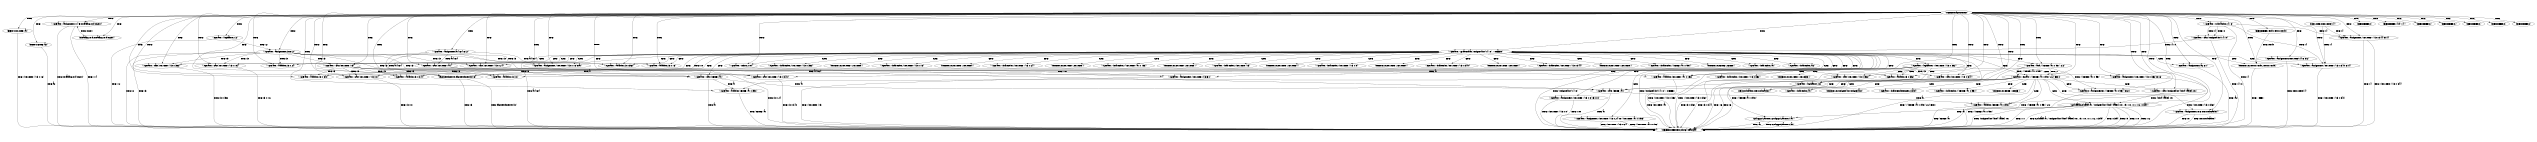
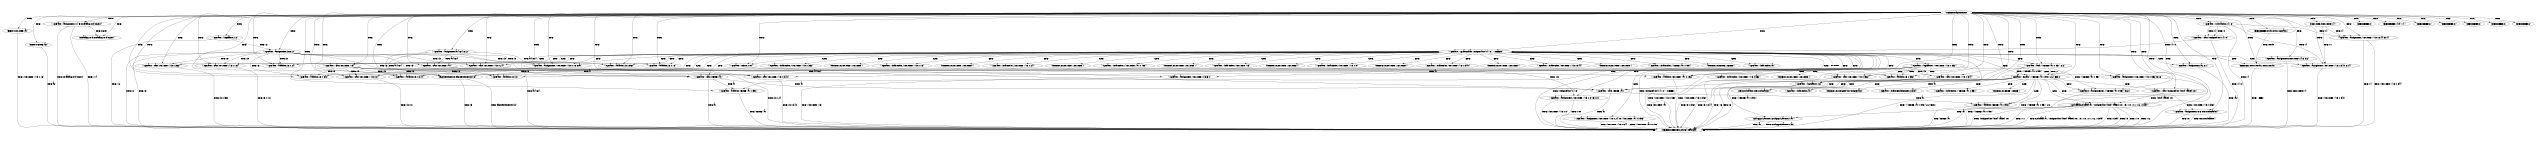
none -> (2145, 14)
(2271, 31) -> (2271, 31)
(81, 33) -> (93, 29)
(597, 45) -> (597, 45)
(2328, 45) -> (2328, 45)
(944, 53) -> none
(1747, 53) -> none
(308, 59) -> (267, 71)
(699, 66) -> (699, 66)
(1801, 66) -> none
(1835, 66) -> (1835, 66)
(2257, 66) -> (2257, 66)
(1019, 71) -> (1166, 69)
(1932, 84) -> (1932, 84)
